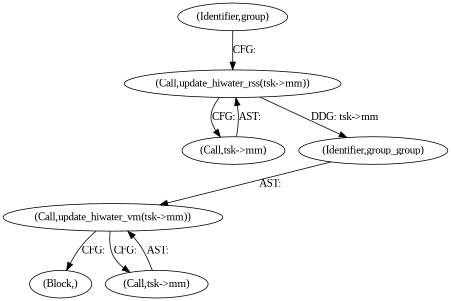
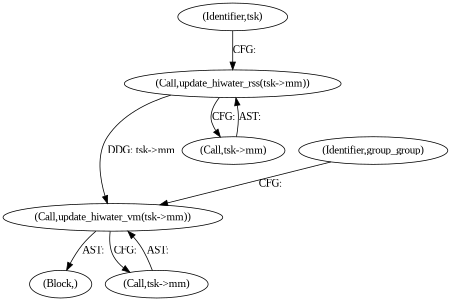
(233, 17) -> (233, 17)
(300, 116) -> (112, 130)
(272, 184) -> (272, 184)
(95, 251) -> (95, 251)
